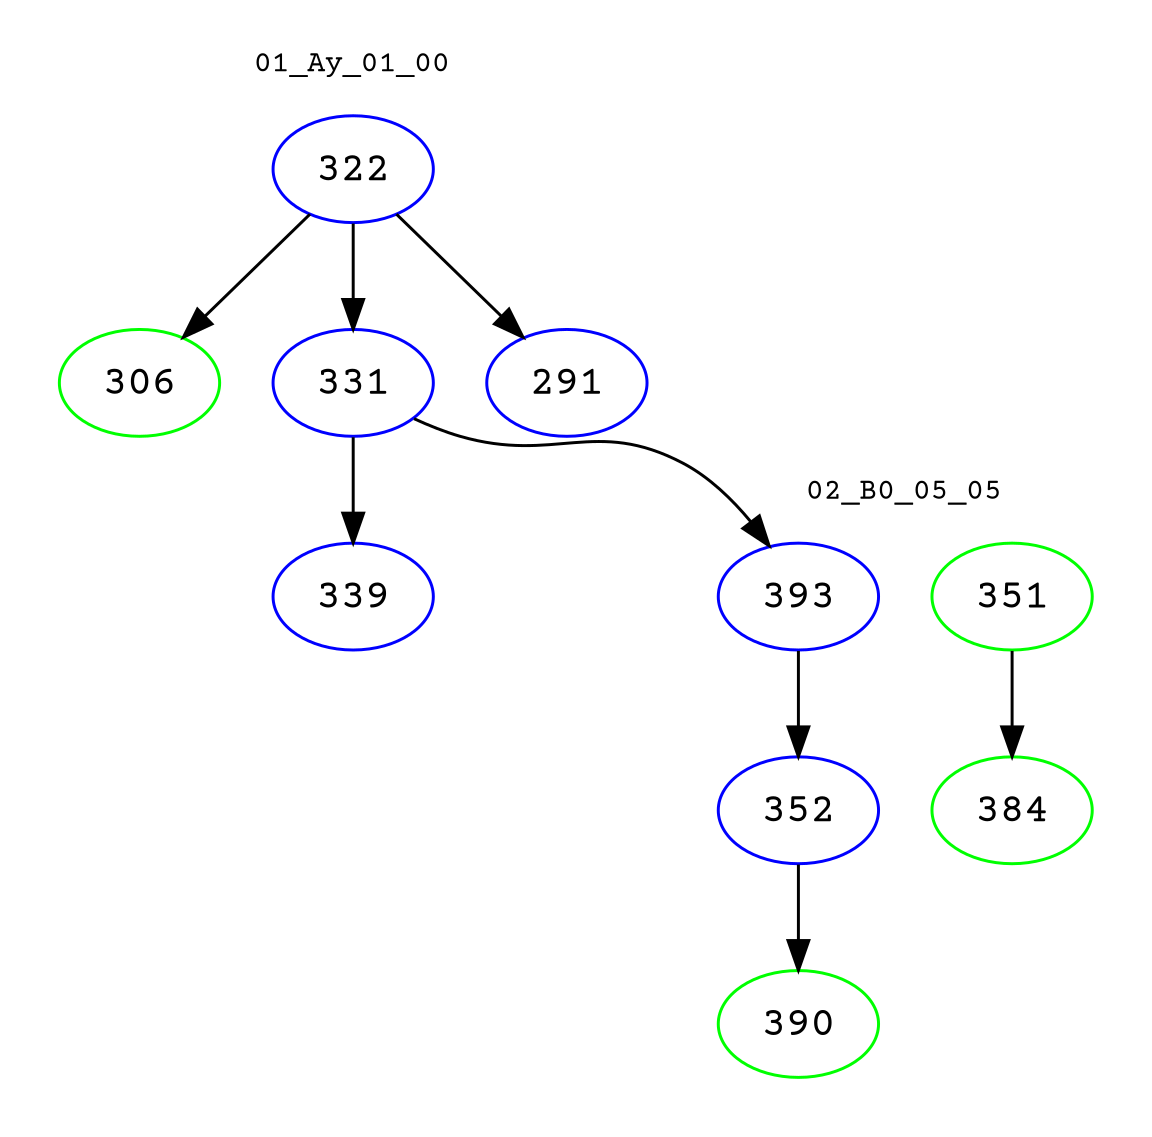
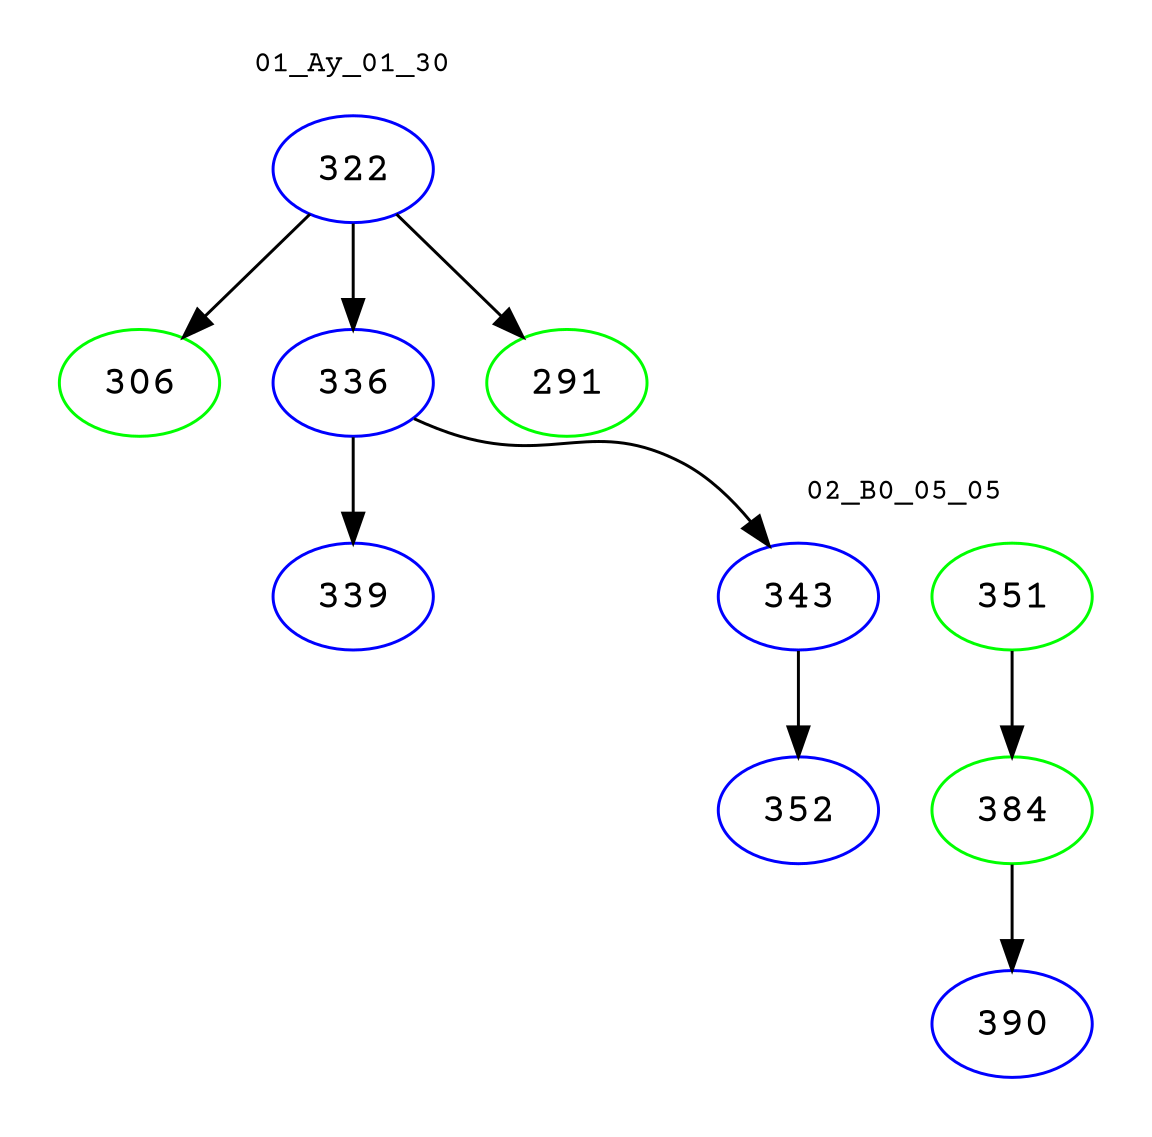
(353, 64) -> (353, 64)
(353, 383) -> (353, 383)
(567, 383) -> (567, 383)
(798, 597) -> (798, 597)
(798, 903) -> (1012, 903)
(798, 1024) -> (1012, 1024)
